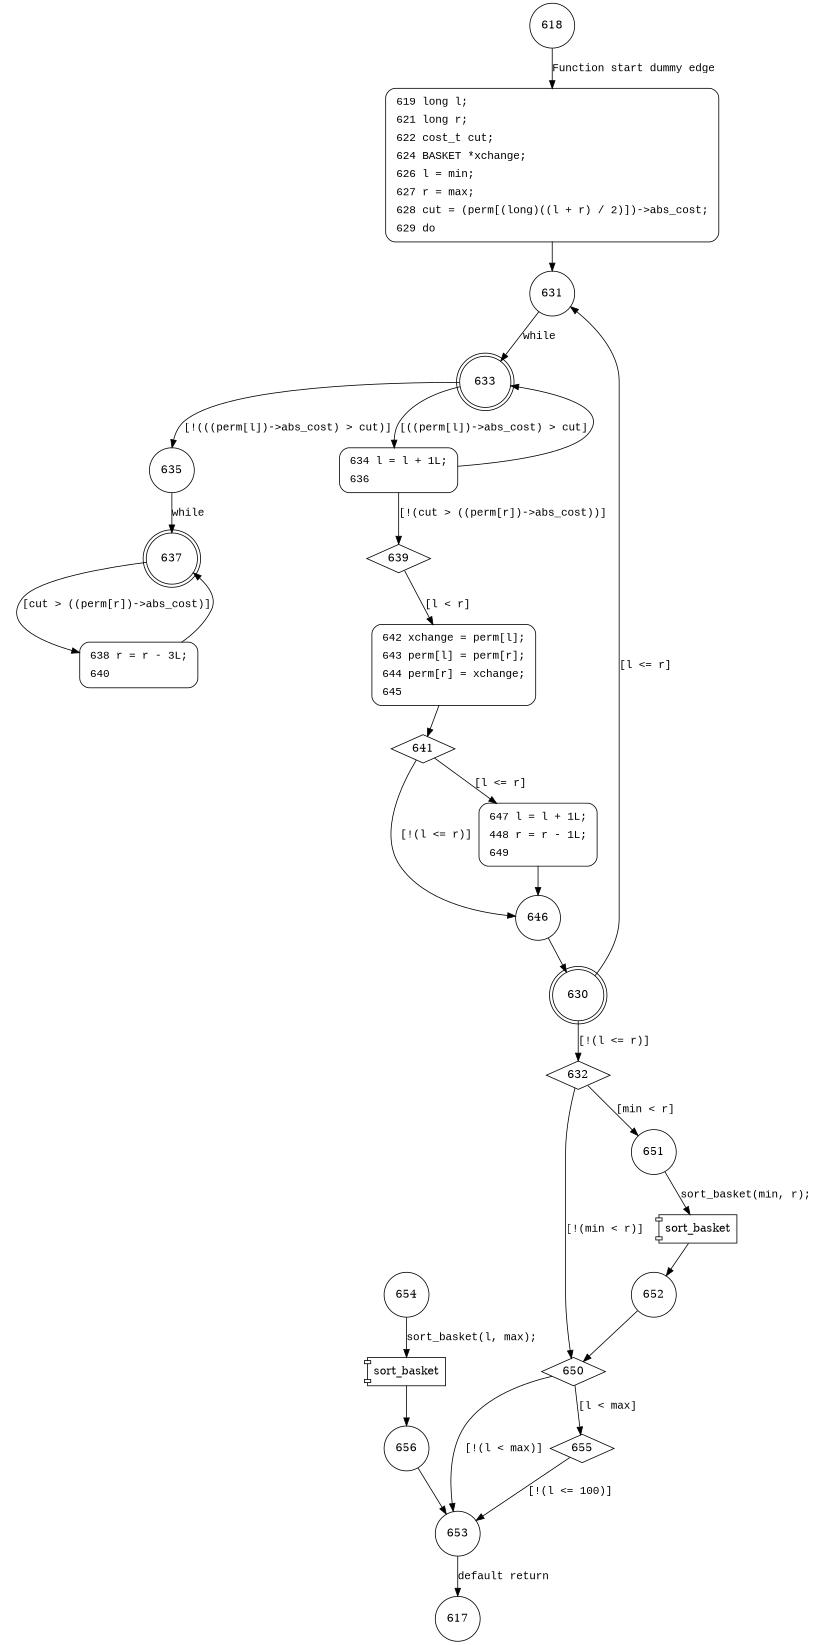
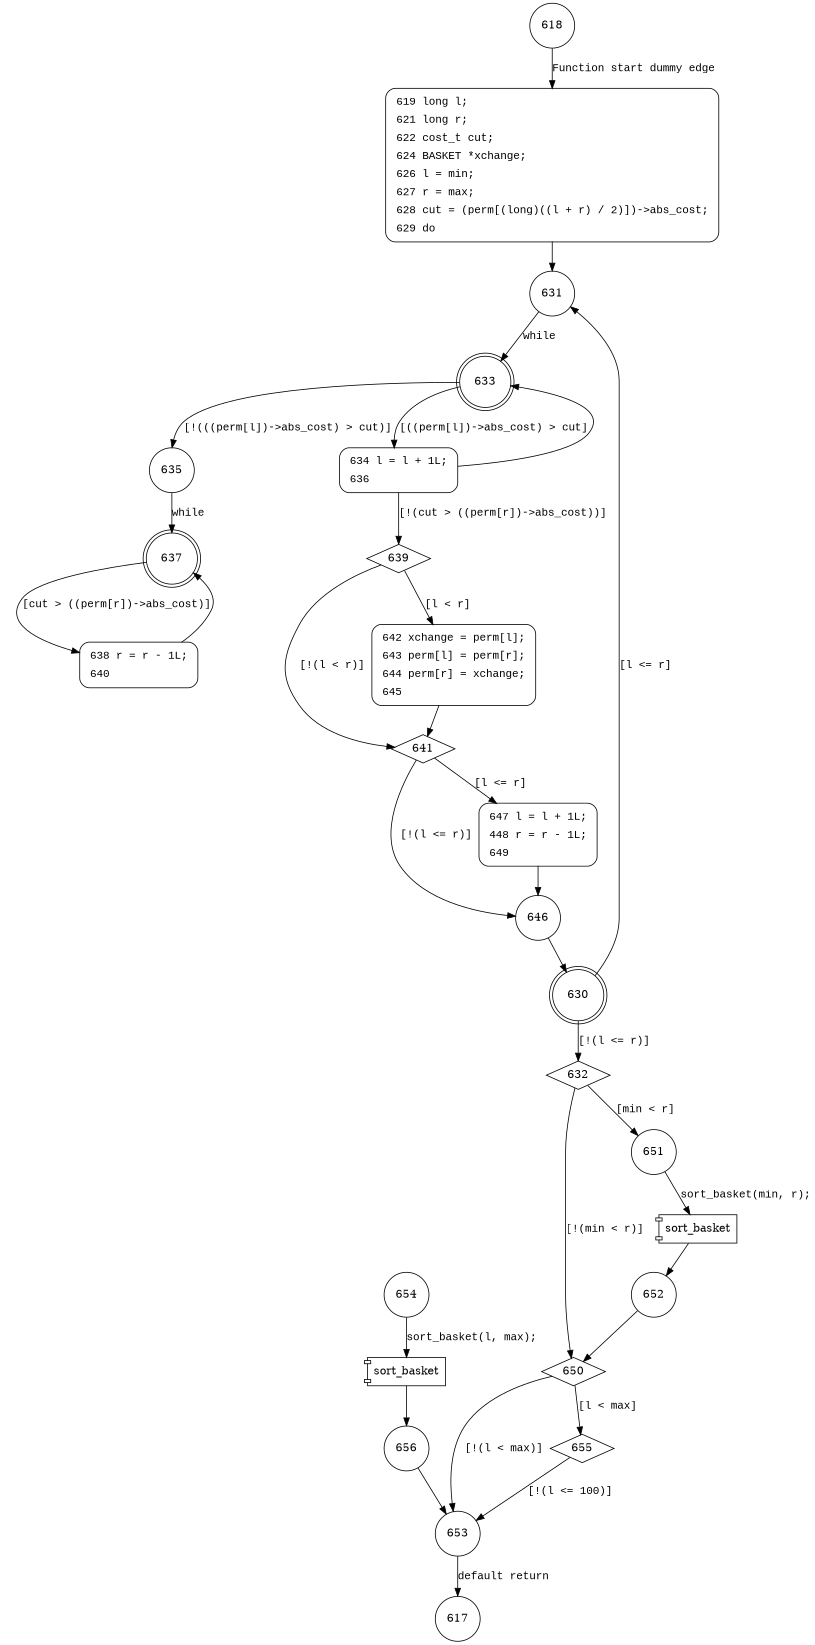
(152, 656) -> (152, 656)
none -> (285, 663)
